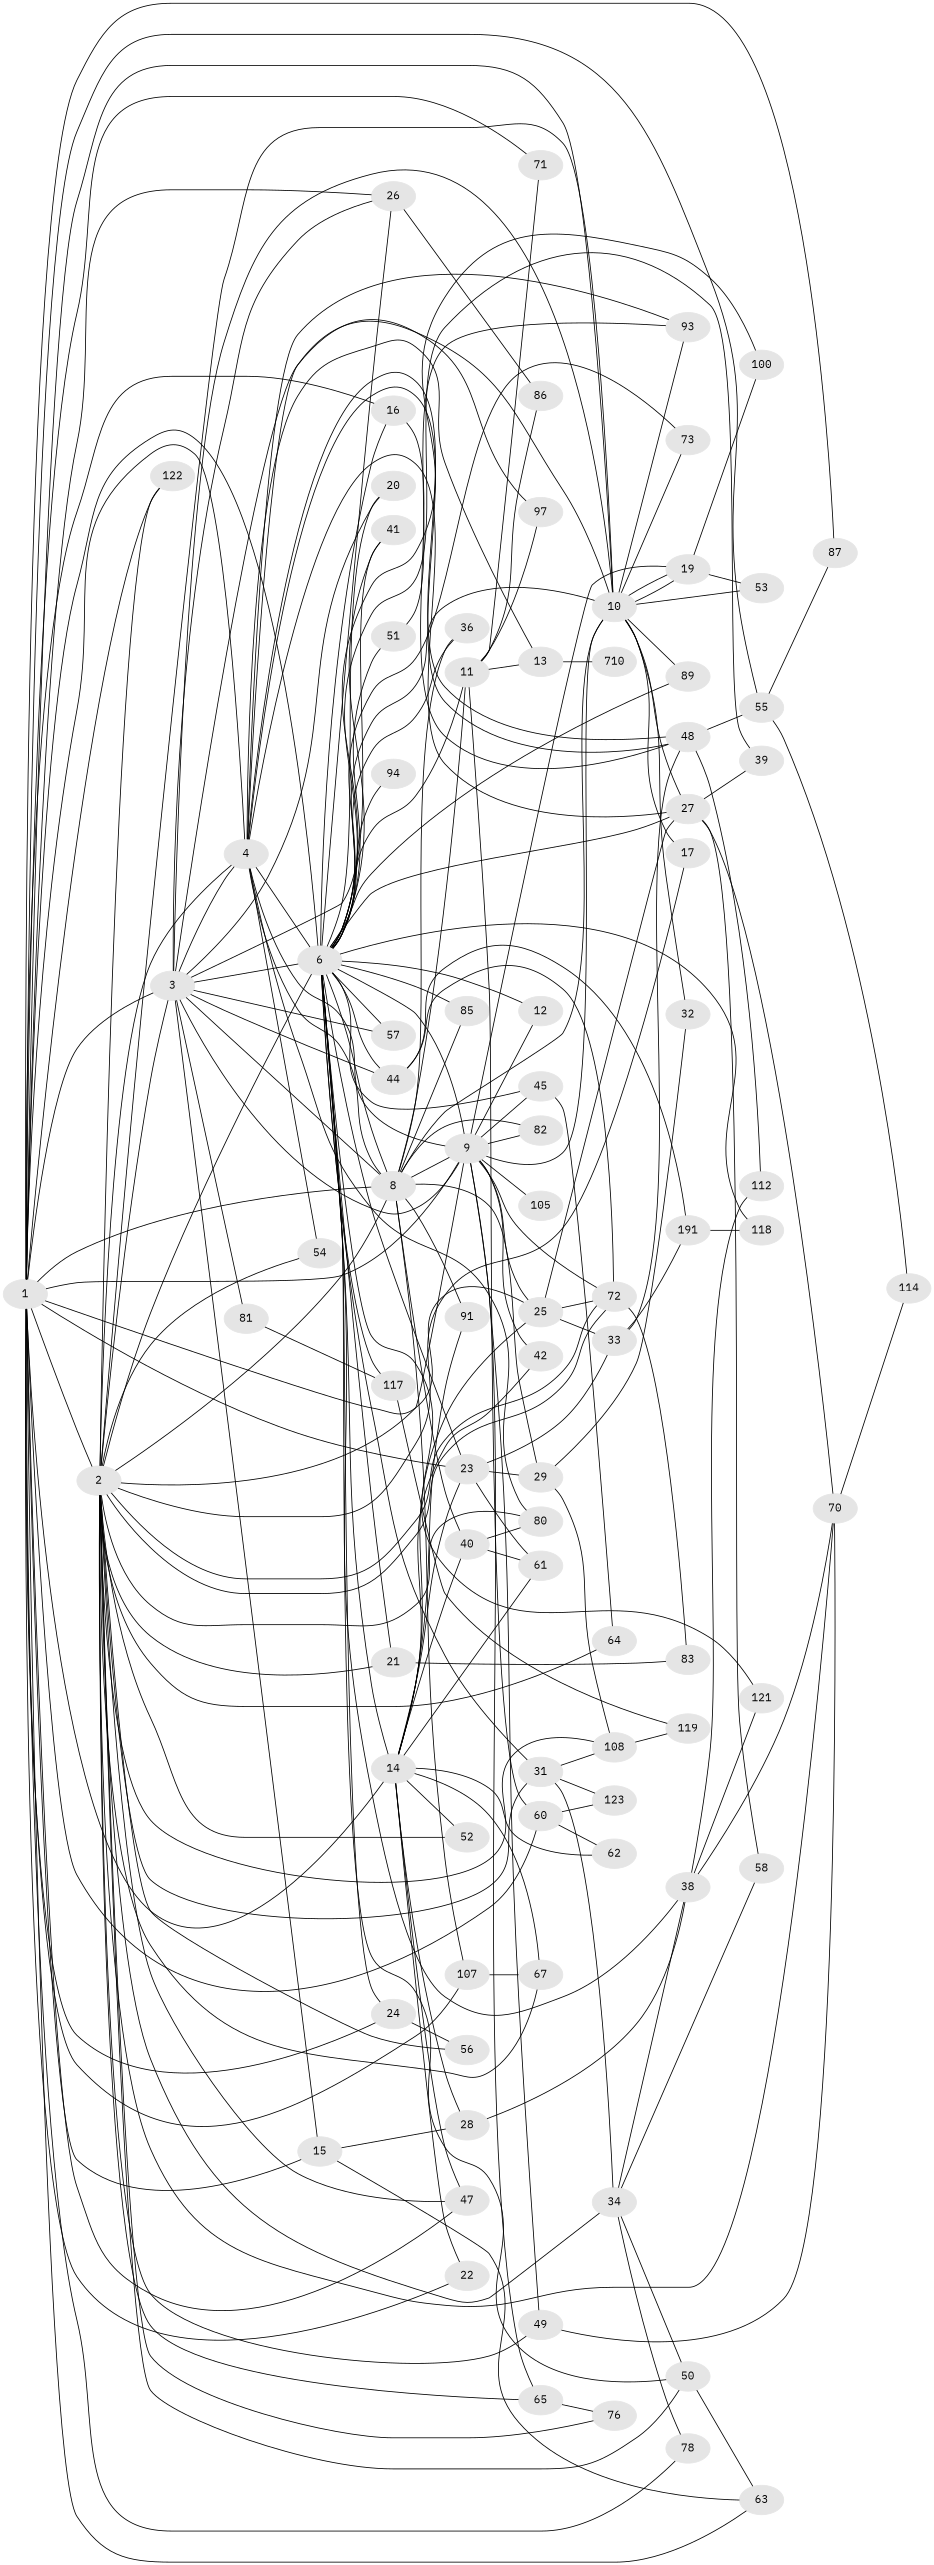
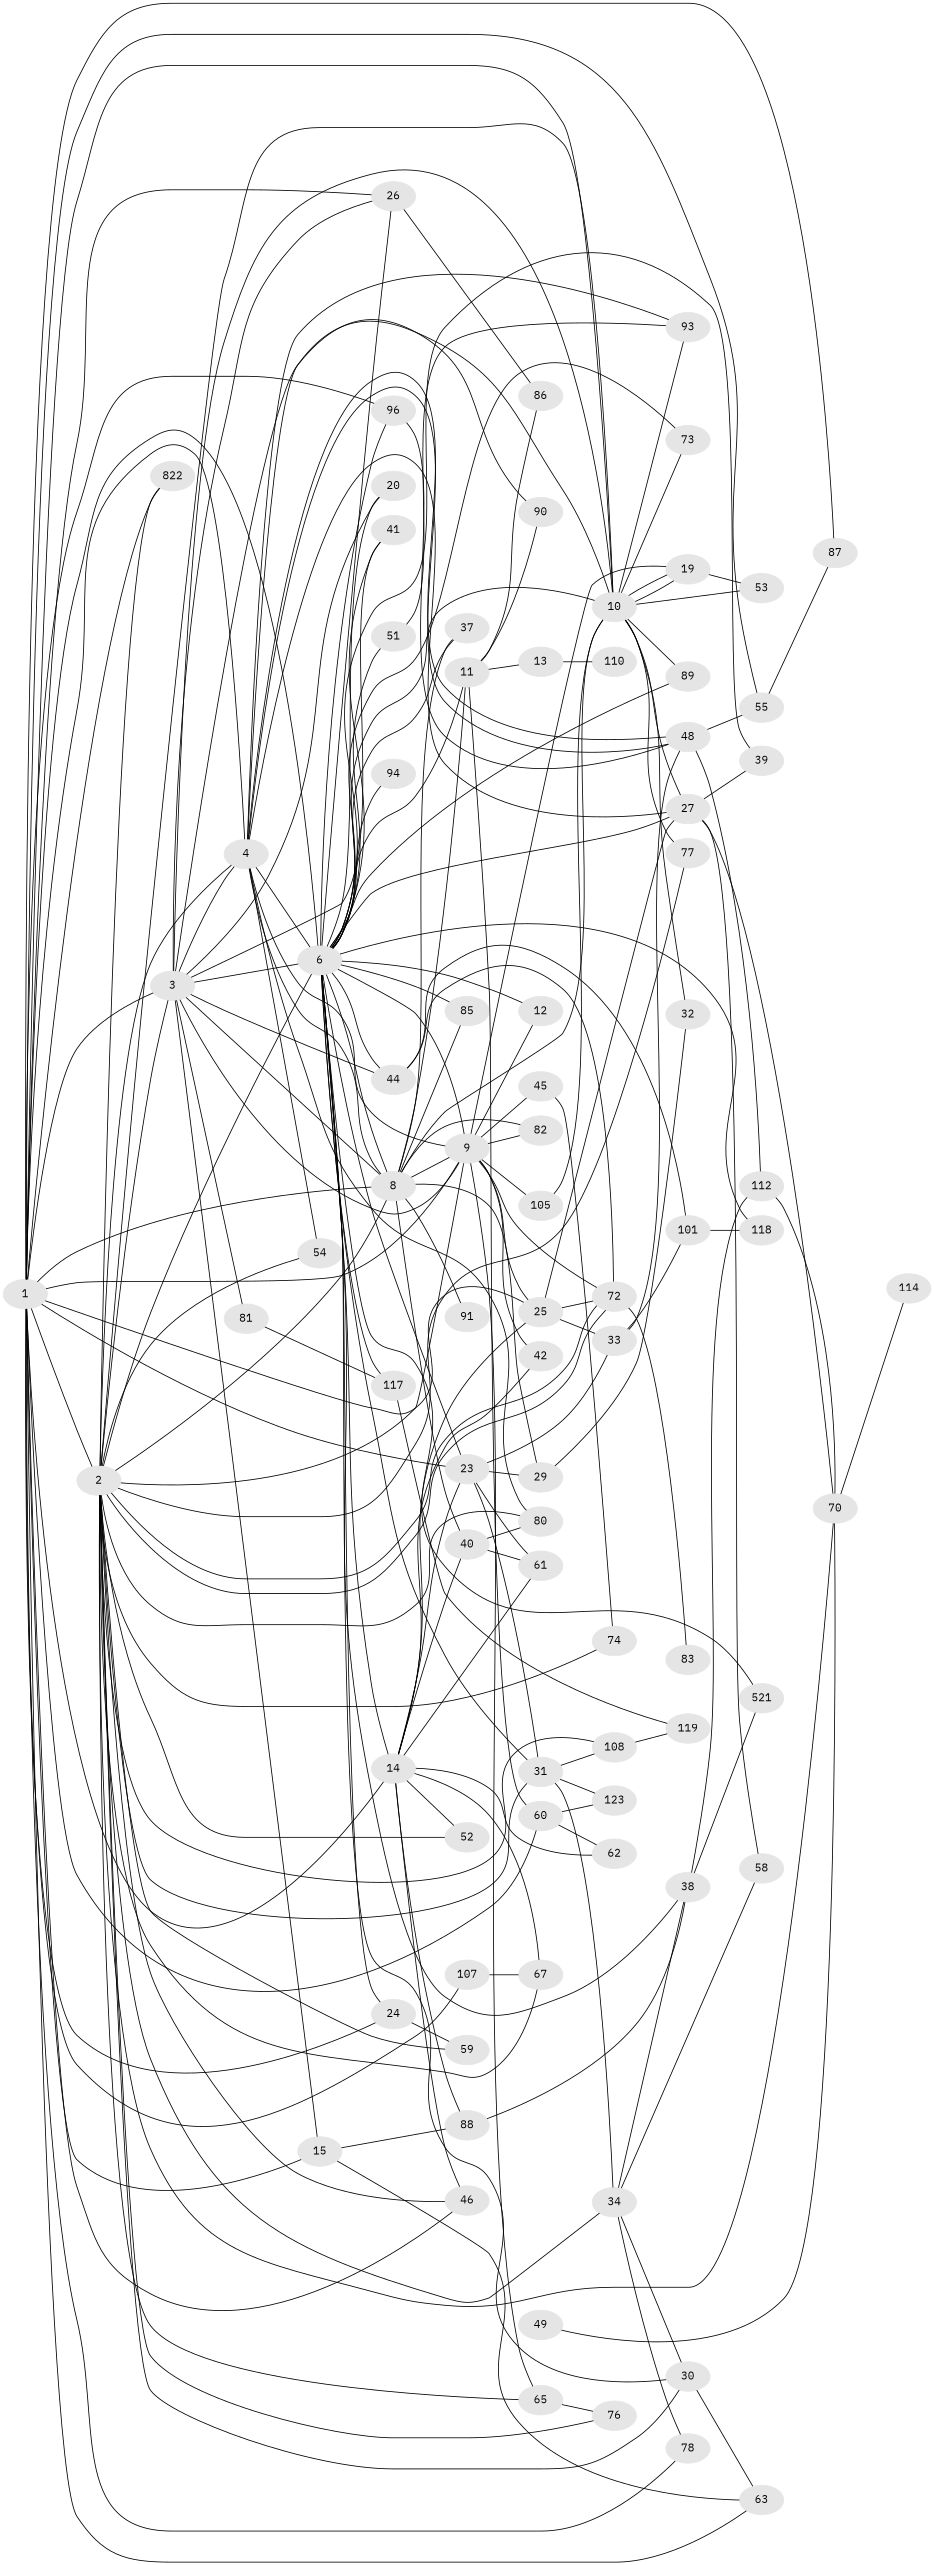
(541, 165) -> none
(762, 365) -> none
(303, 388) -> none
(393, 411) -> (393, 411)
(173, 476) -> (173, 476)
(541, 512) -> (541, 512)
(467, 628) -> (467, 628)
(614, 662) -> (614, 662)
(688, 853) -> (688, 853)
(586, 973) -> (579, 878)
(862, 991) -> none
(393, 1036) -> none
(376, 1104) -> none
(688, 1230) -> (688, 1230)
(429, 1543) -> none
(585, 1603) -> none
none -> (513, 1618)
(614, 1641) -> (614, 1641)
(393, 1662) -> none
(430, 1676) -> none
(509, 1679) -> none
(762, 1698) -> (762, 1698)
(788, 1708) -> (824, 1341)
(467, 2050) -> (467, 2050)
(467, 2125) -> (467, 2125)
(467, 2201) -> (467, 2201)
(143, 2272) -> none
(467, 2276) -> none
(688, 2376) -> (688, 2376)
